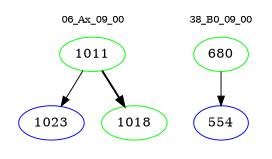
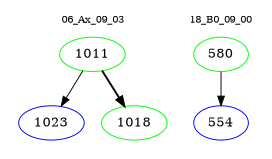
(93, 20) -> (93, 20)
(221, 20) -> (221, 20)
(221, 54) -> (221, 54)
